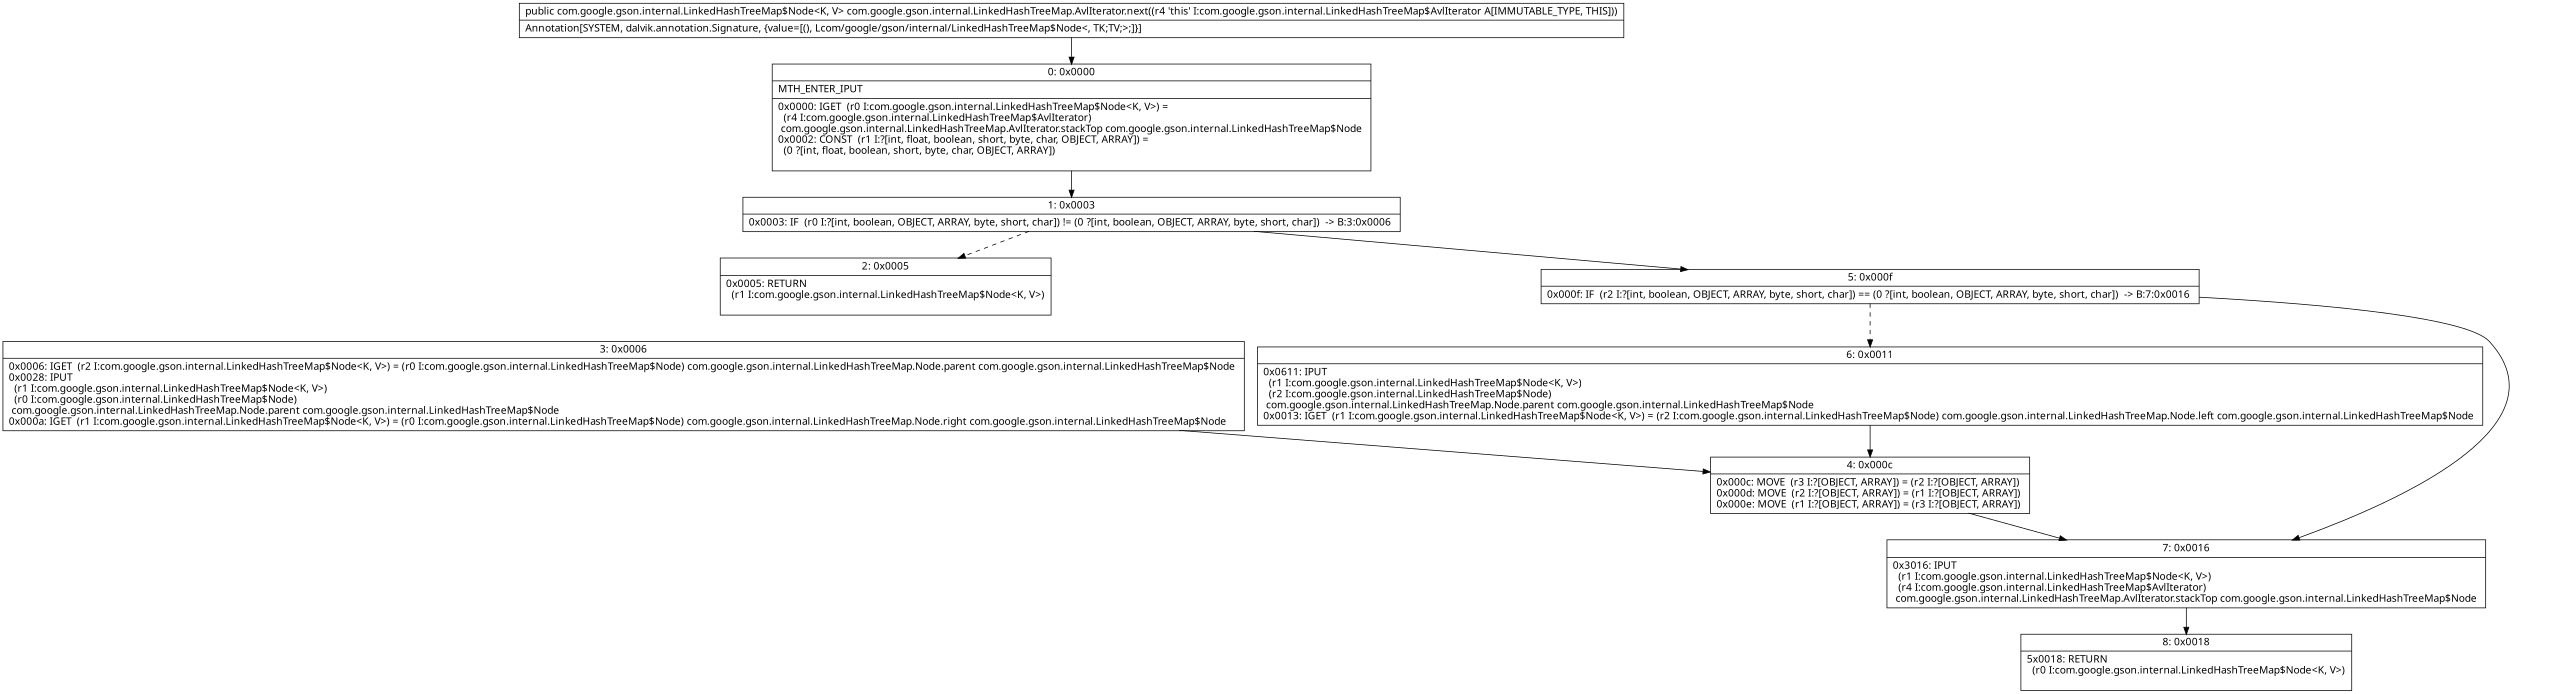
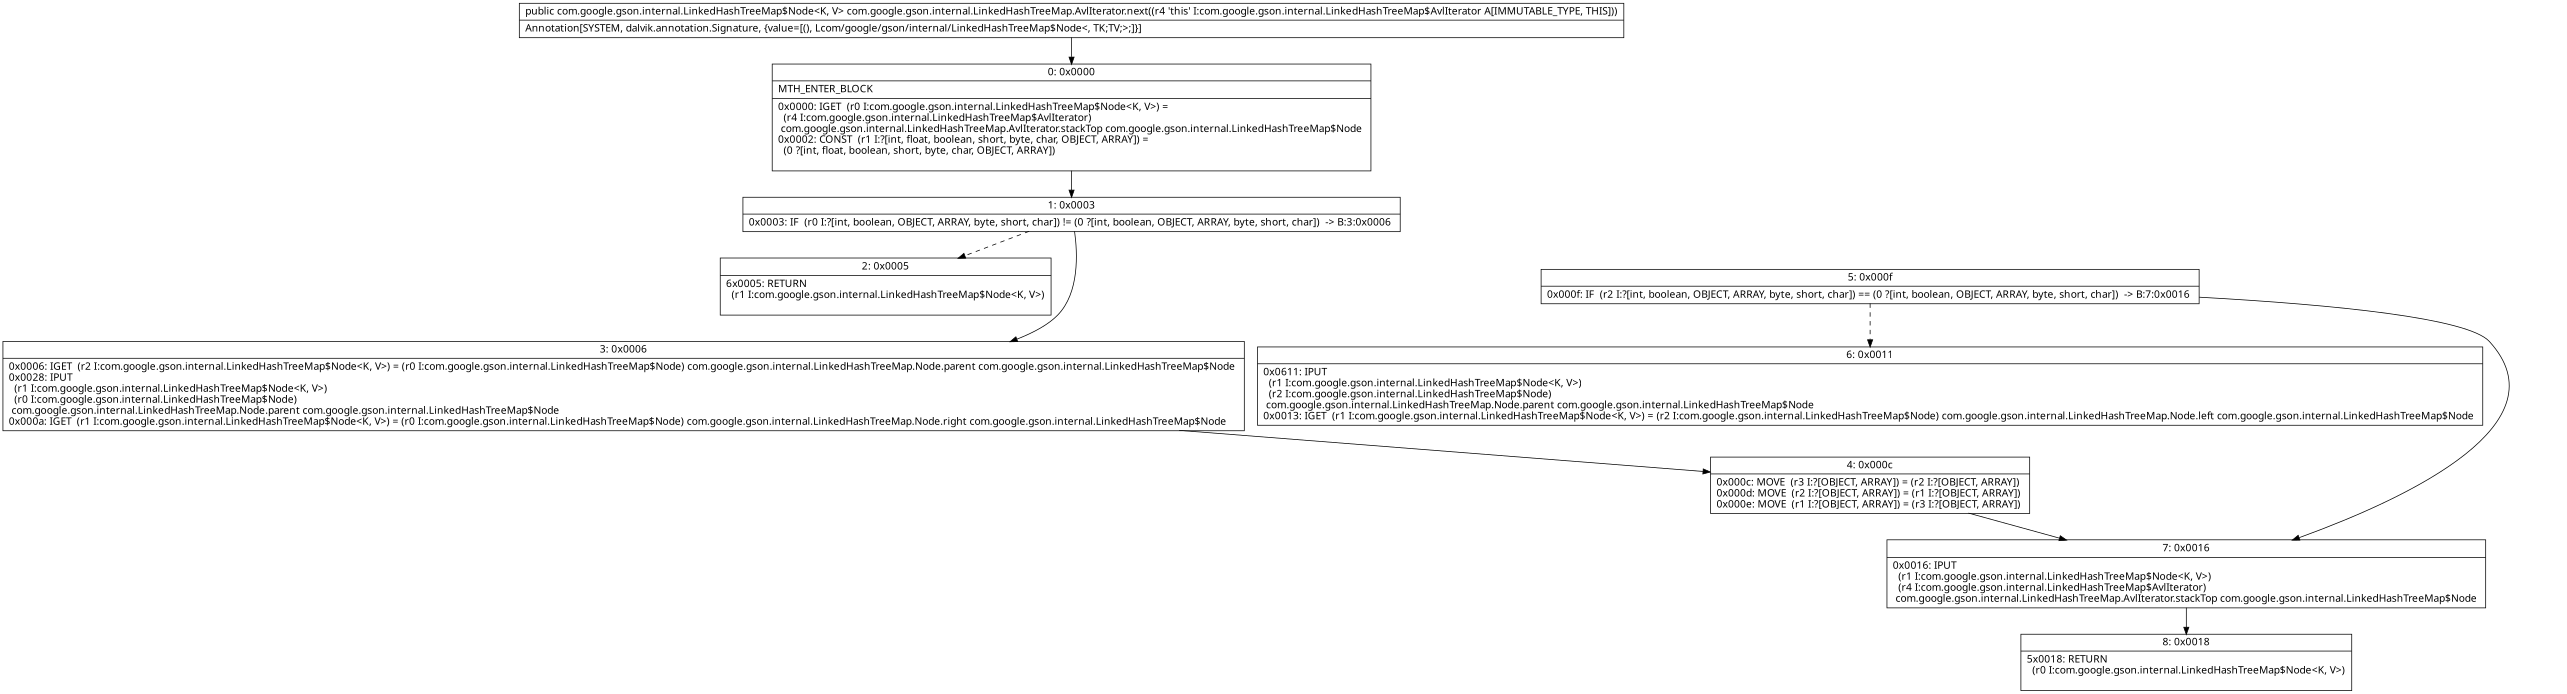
(821, 89) -> (826, 89)
(1467, 250) -> (1069, 298)
(769, 284) -> (769, 284)
(1870, 437) -> none
(1928, 566) -> (1928, 566)
